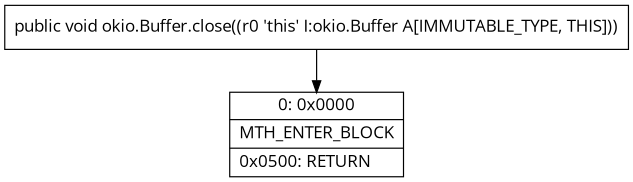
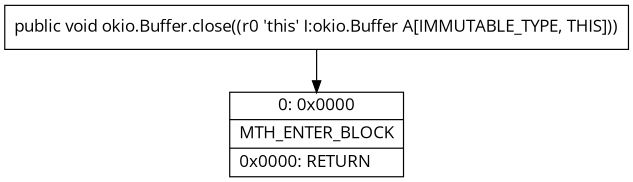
(312, 162) -> (312, 162)
